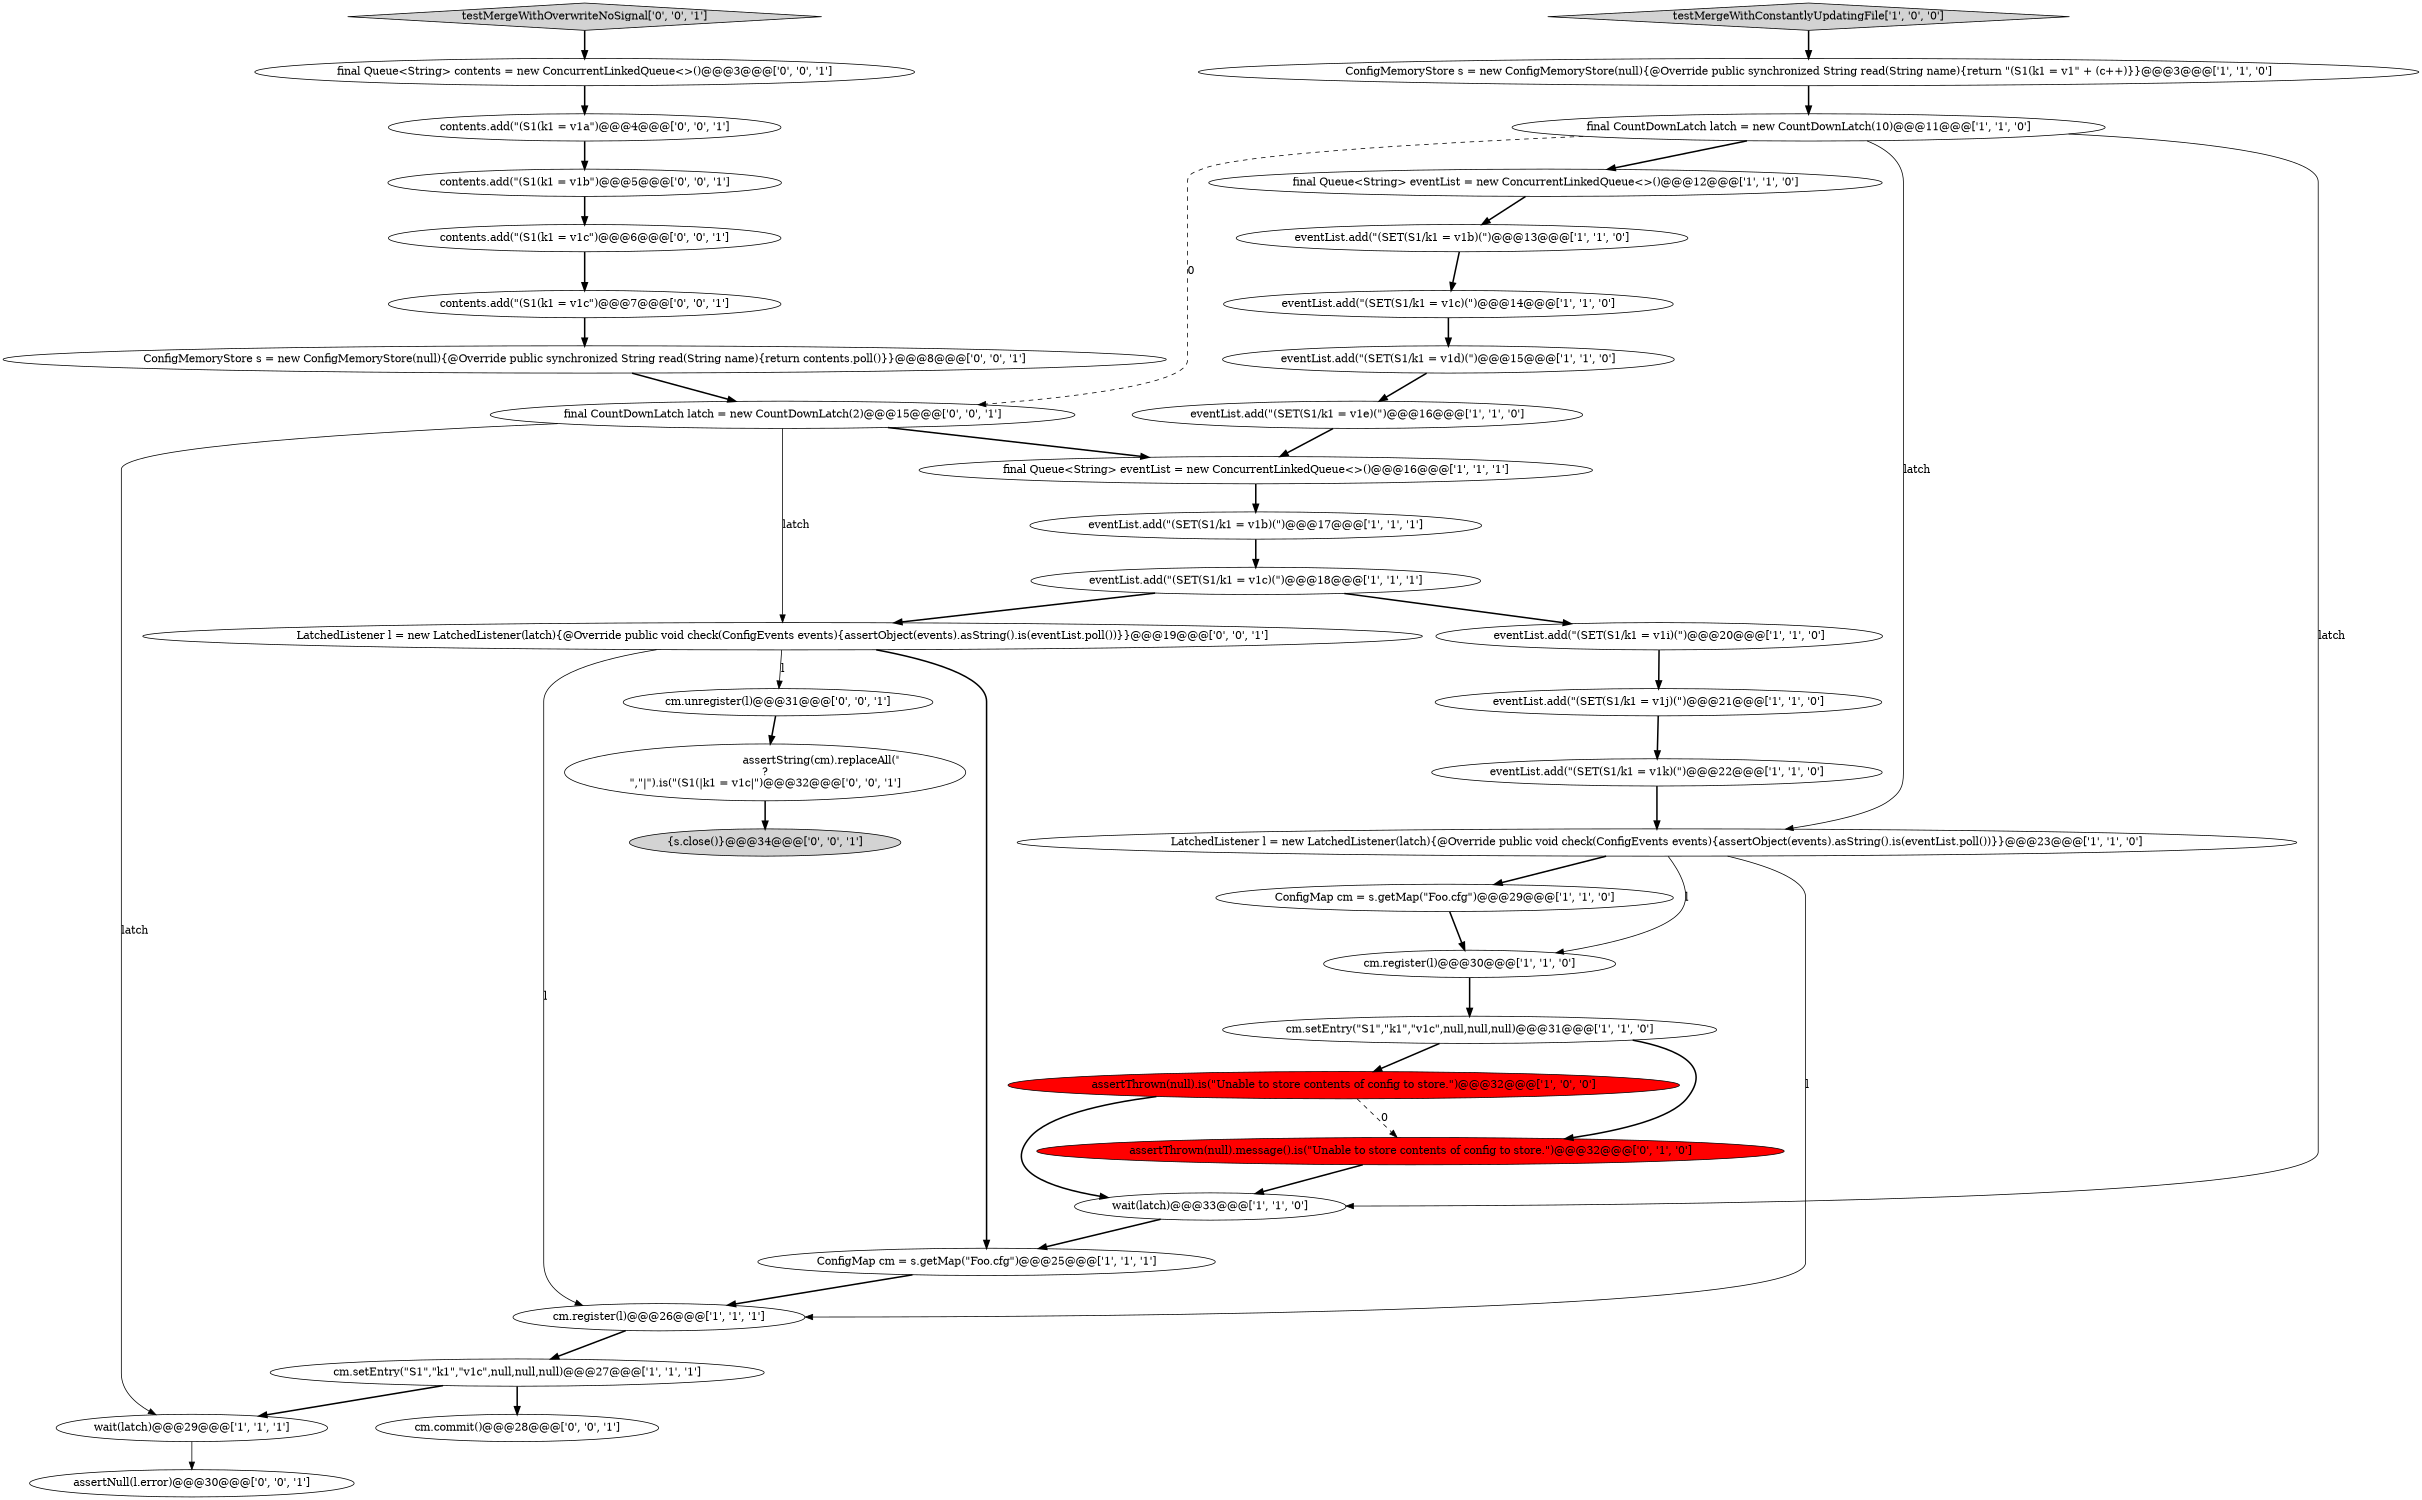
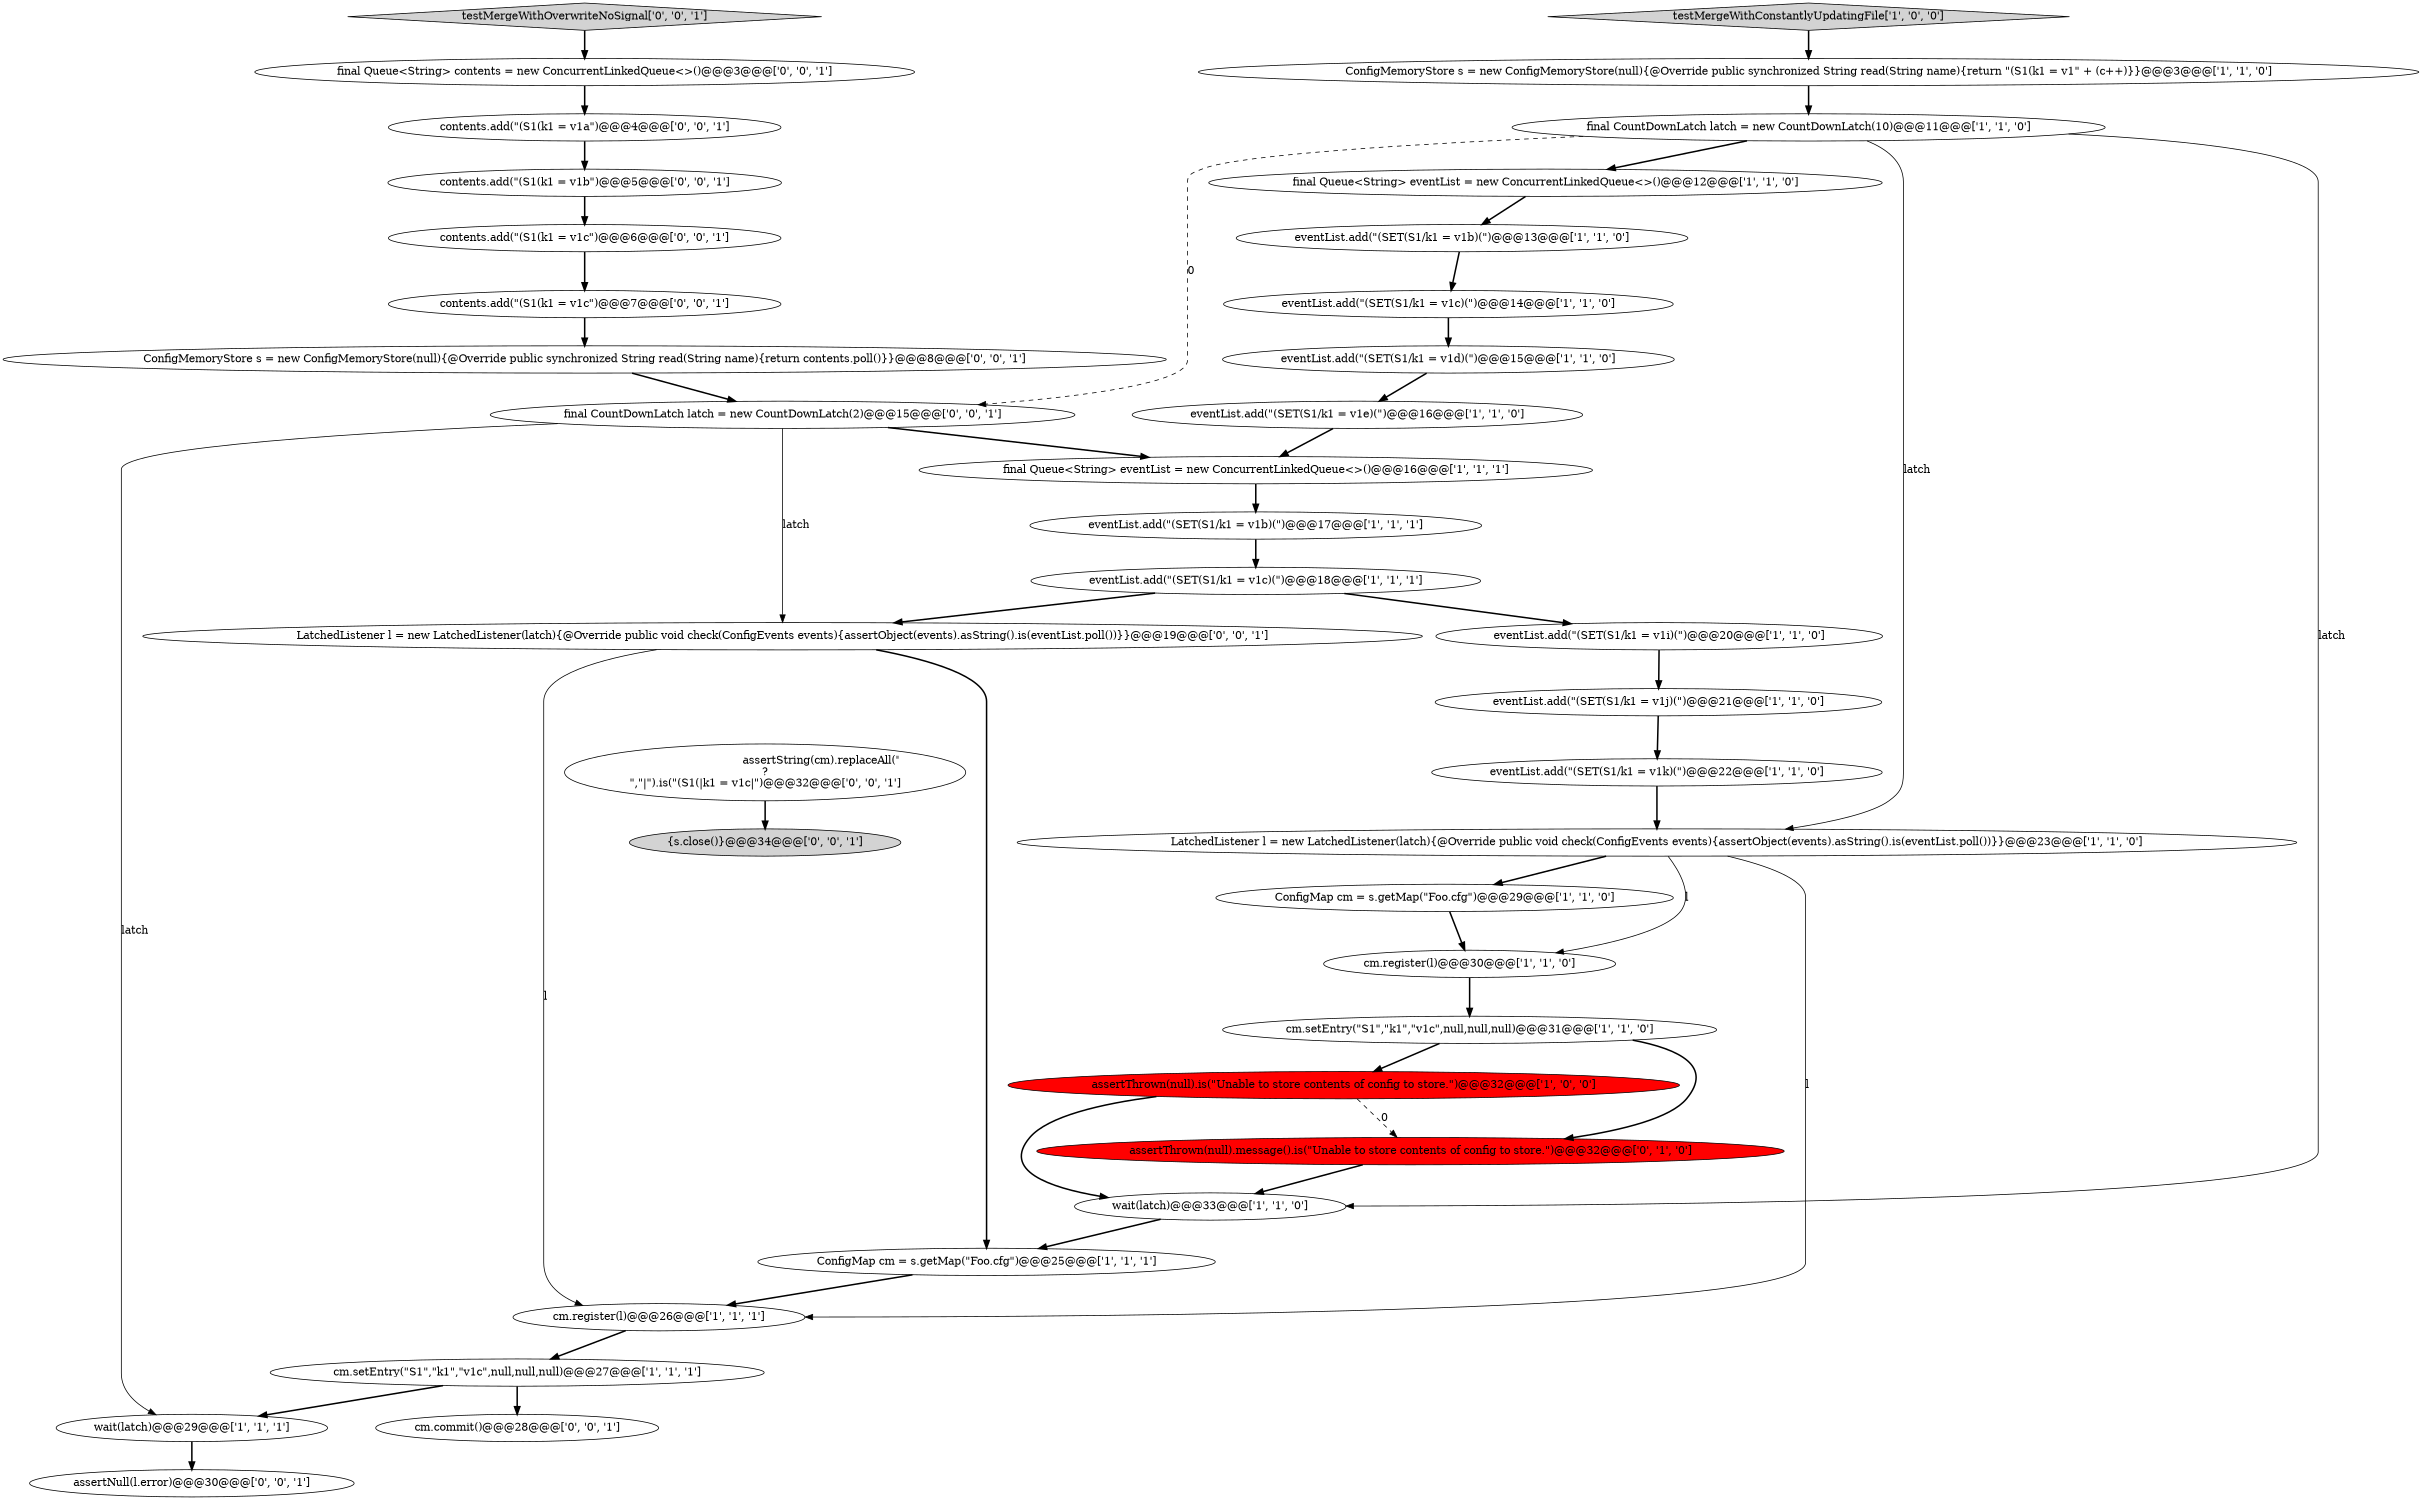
(778, 702) -> none
(192, 1452) -> (192, 1452)
